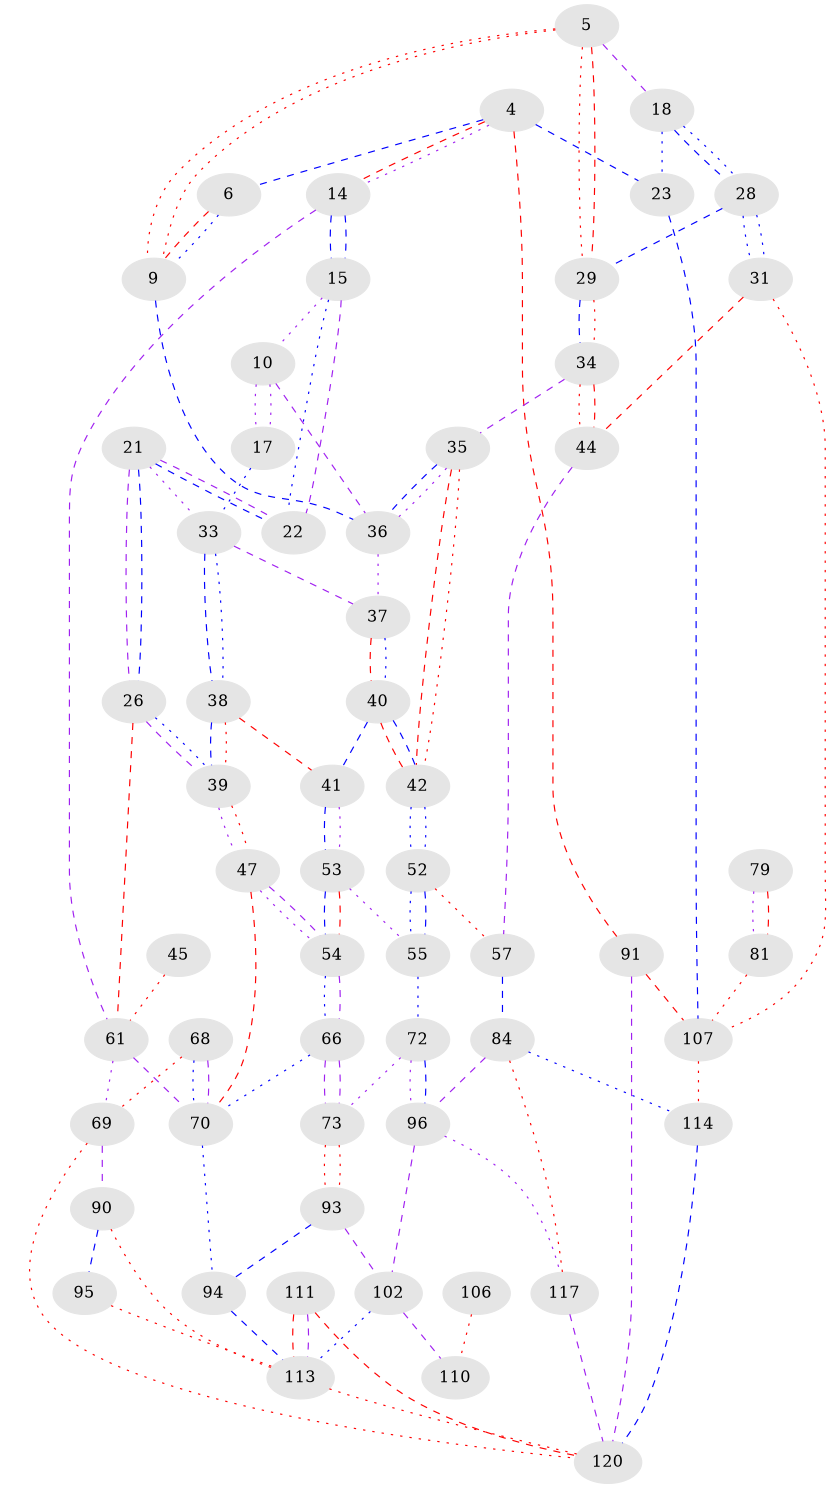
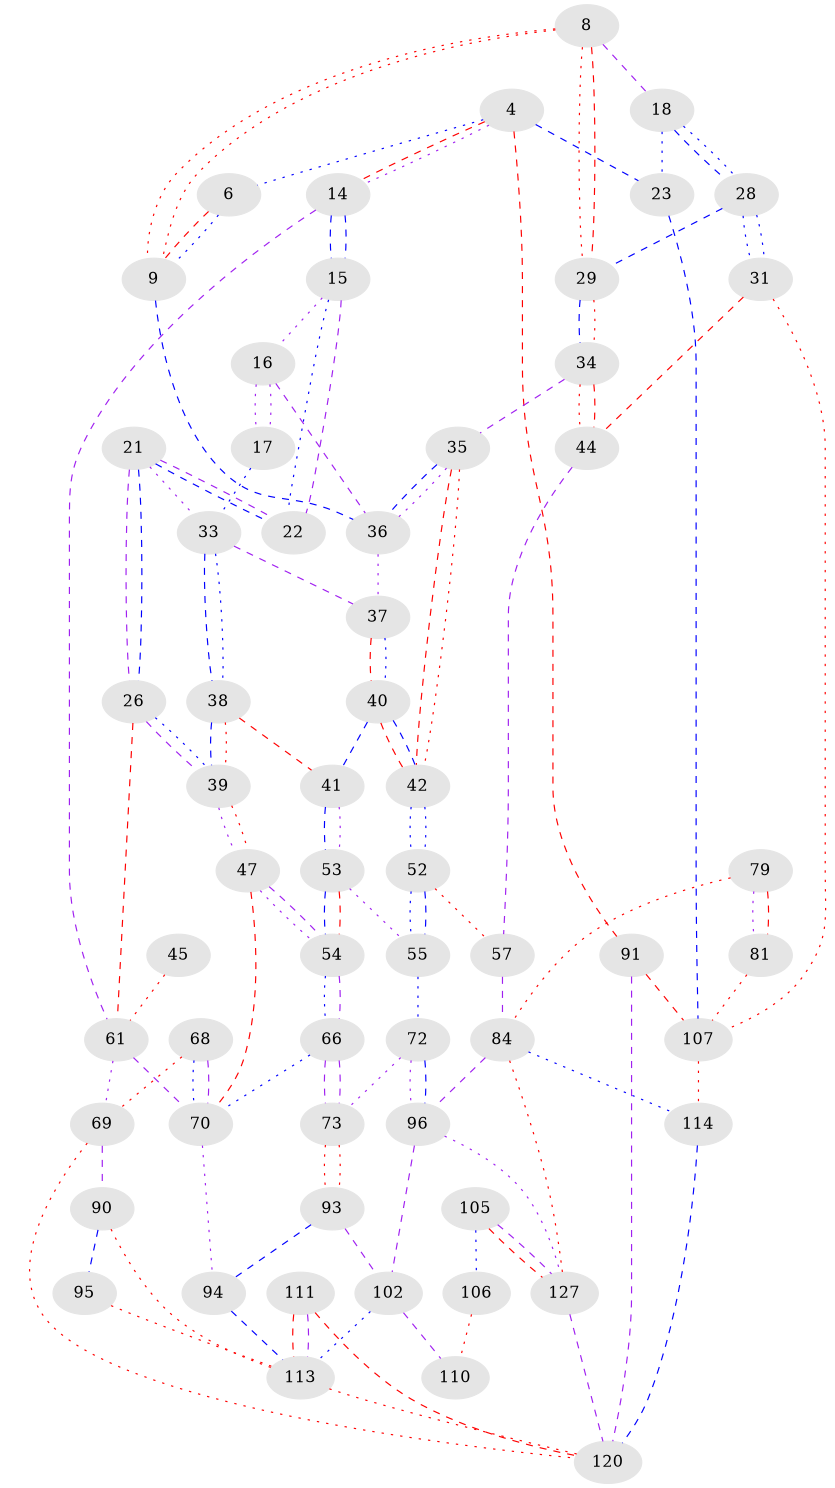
(587, 26) -> (587, 26)
(370, 152) -> (370, 152)
(263, 364) -> (263, 364)
none -> (600, 928)
(502, 998) -> (502, 998)
(207, 1209) -> (207, 1209)
none -> (475, 1209)
(565, 1293) -> (565, 1293)
